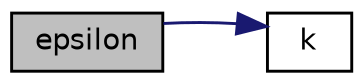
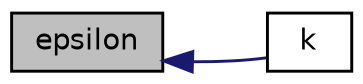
(200, 23) -> (230, 61)
